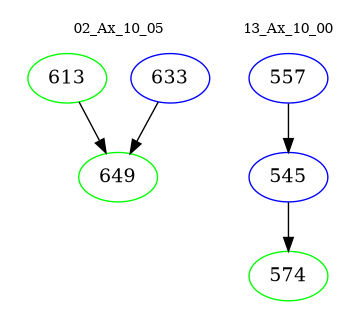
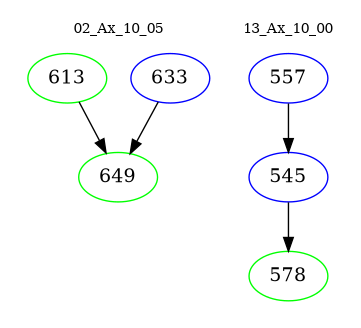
(288, 276) -> (288, 276)
